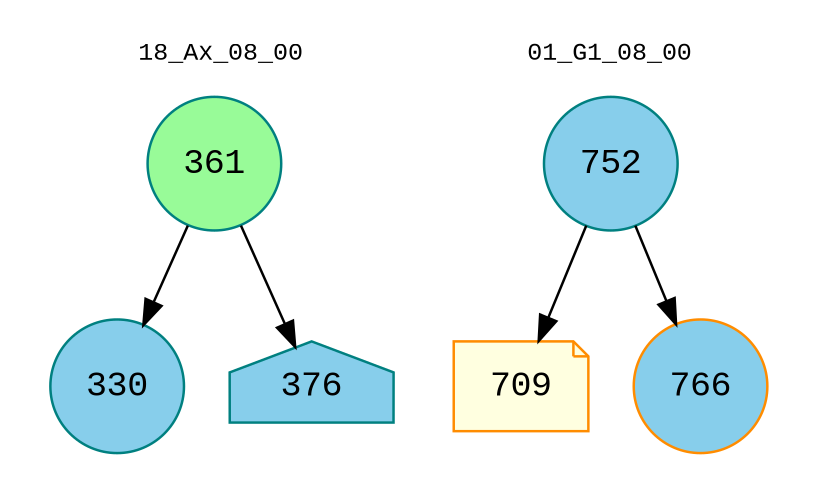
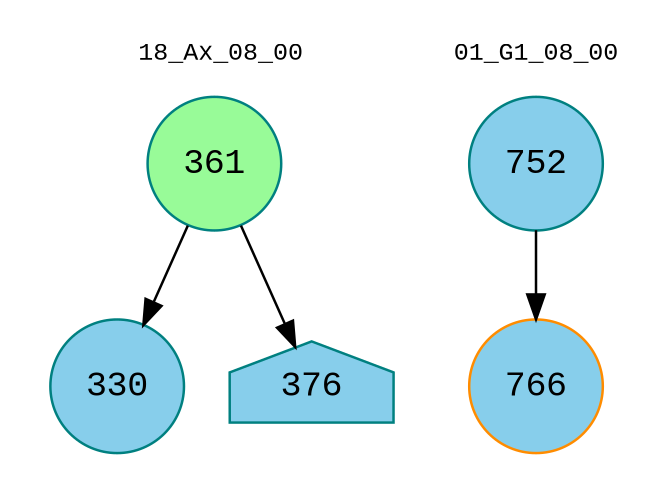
(521, 386) -> none
